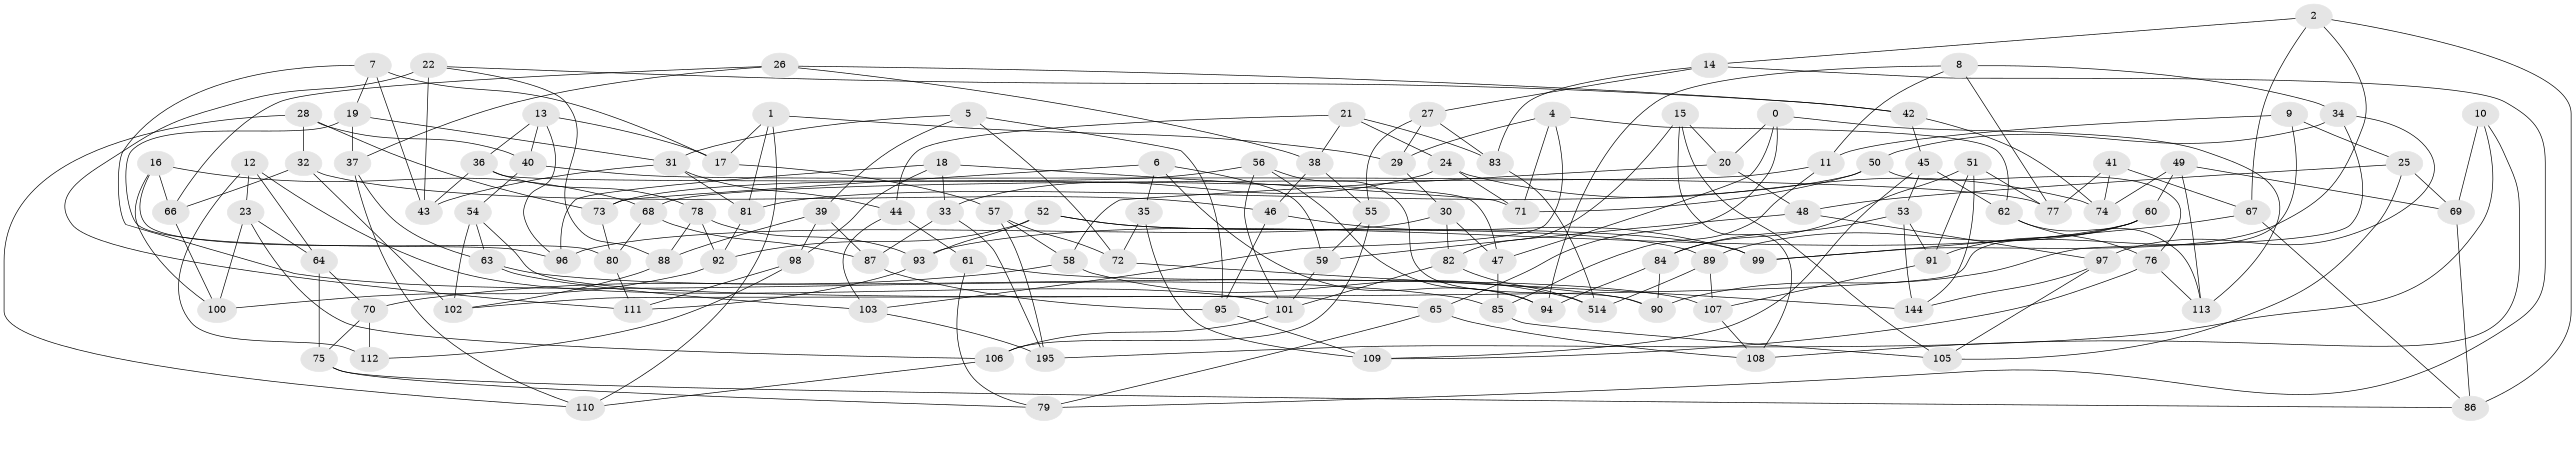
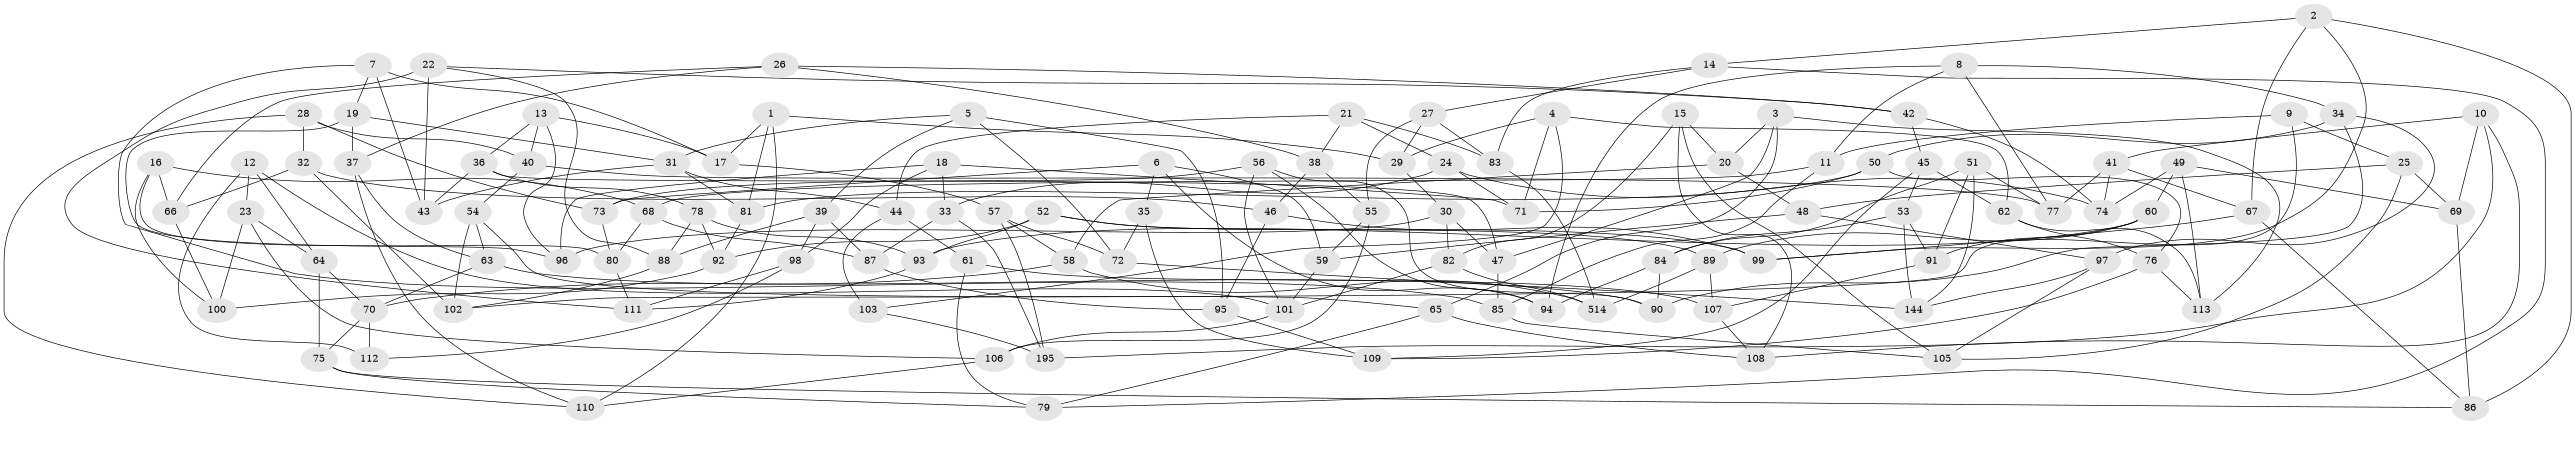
(1776, 114) -> (1776, 114)
none -> (2303, 133)
(675, 295) -> (441, 281)
